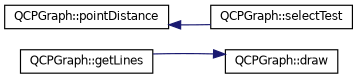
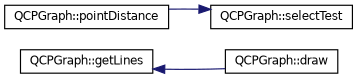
(196, 25) -> (184, 9)
(183, 54) -> (195, 69)
